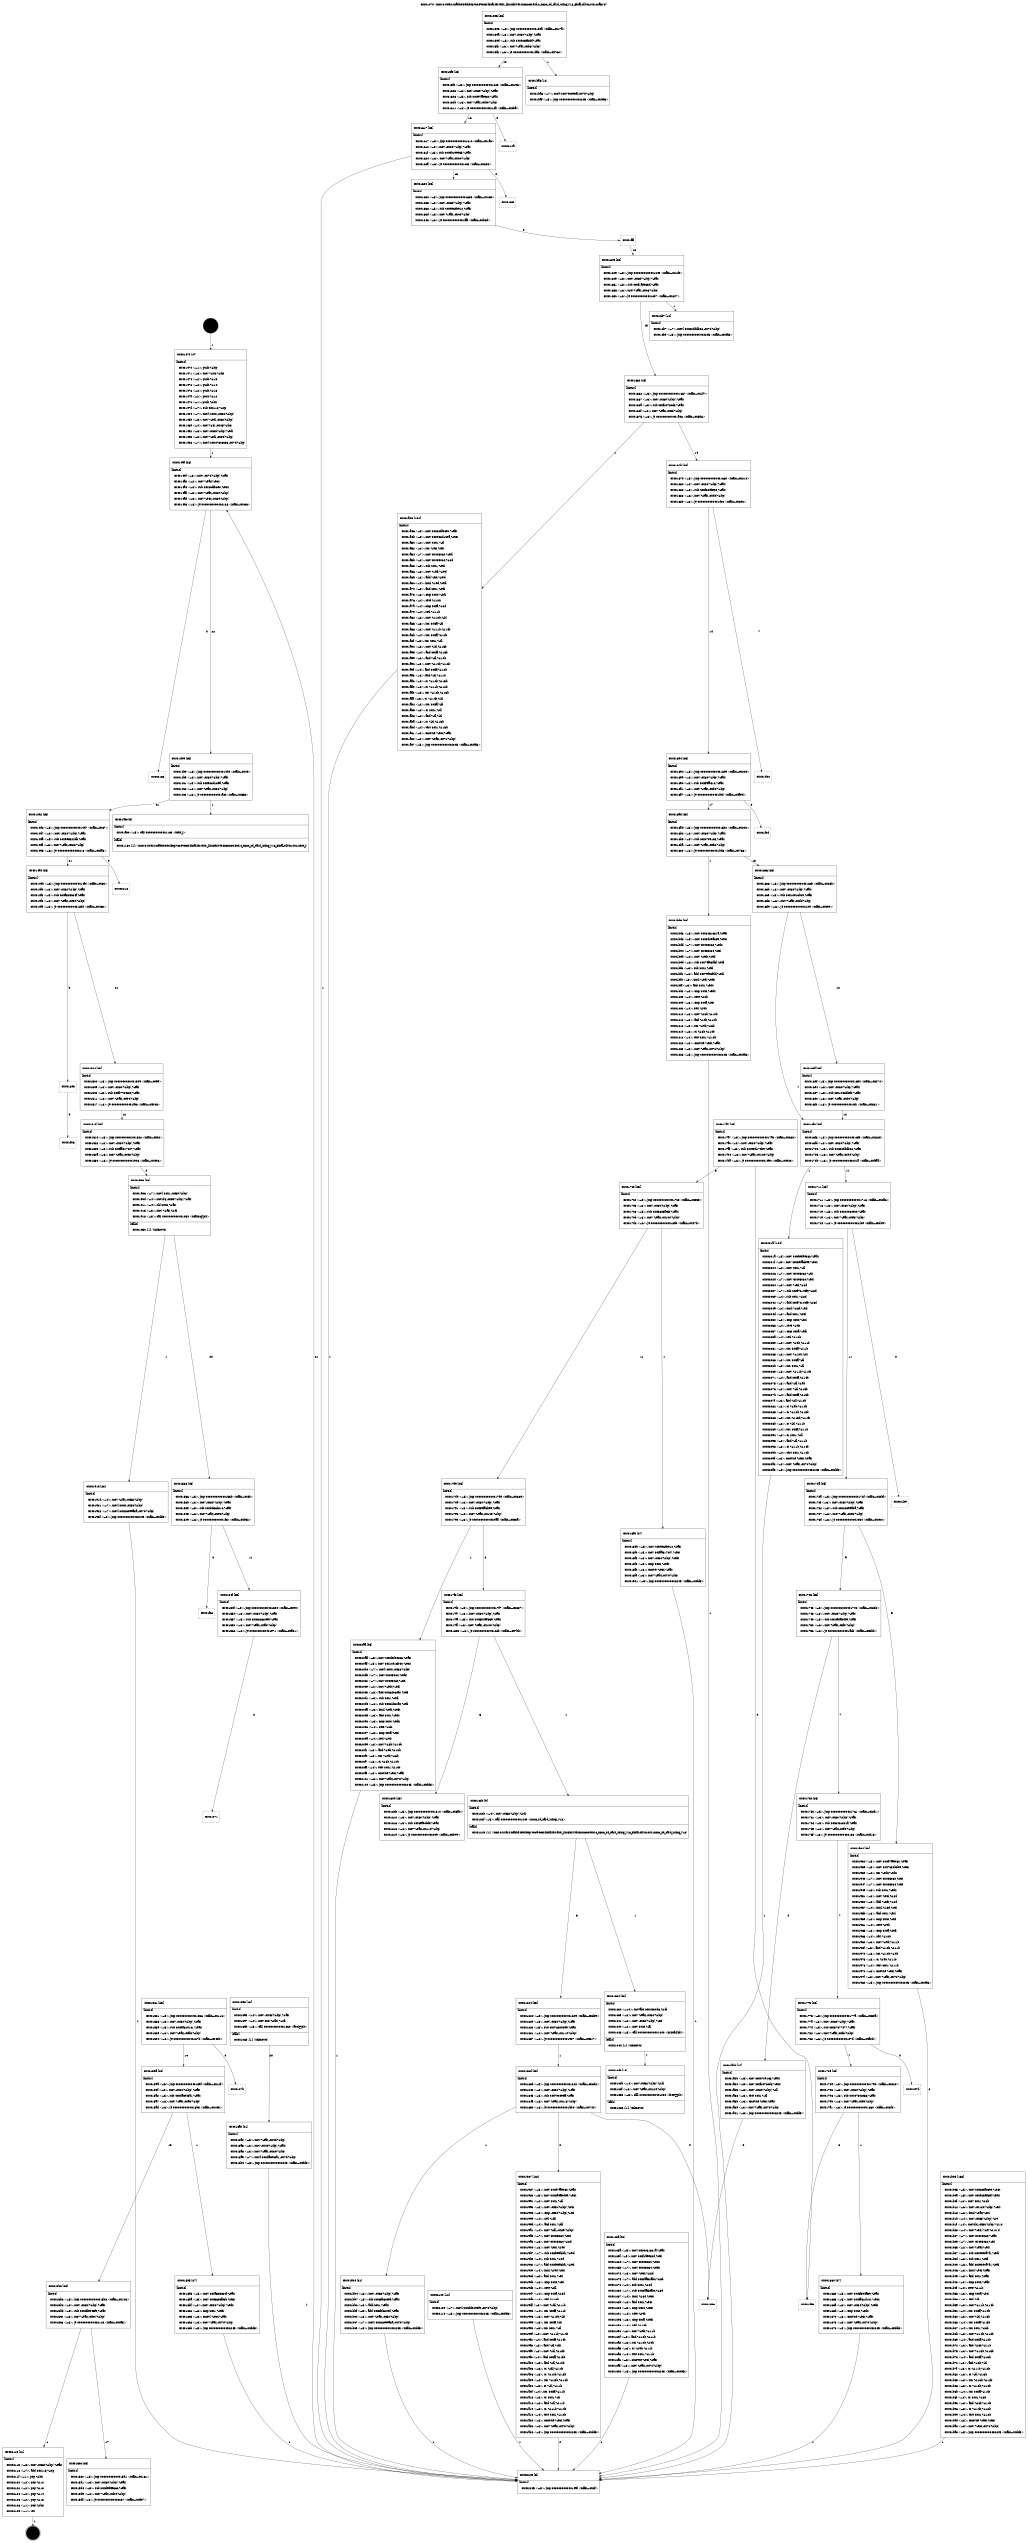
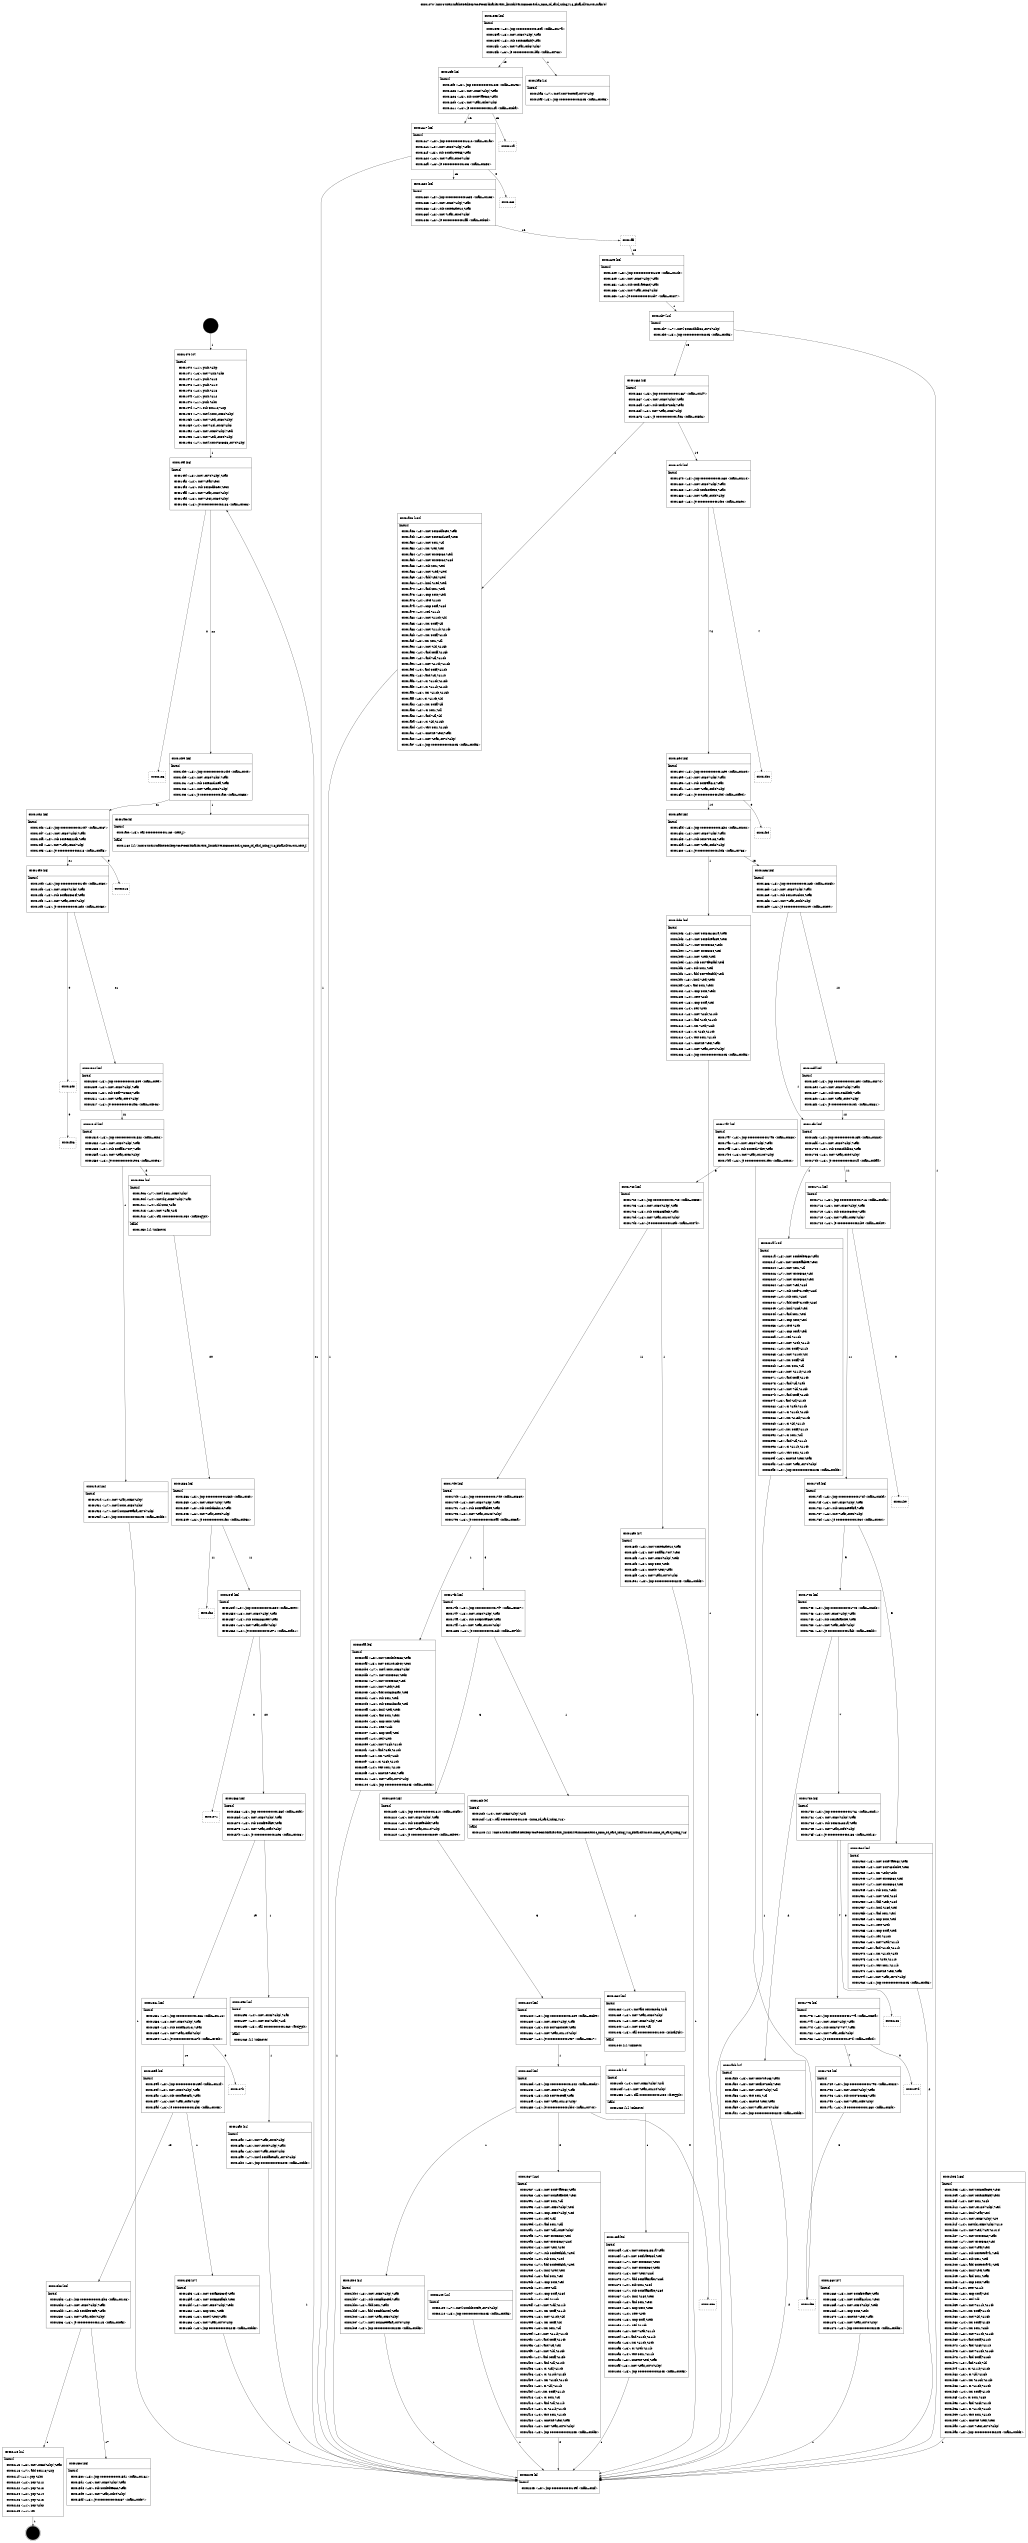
(497, 118) -> (497, 118)
(523, 230) -> (523, 230)
(643, 339) -> (681, 357)
(711, 632) -> (711, 632)
(711, 805) -> (711, 805)
(147, 1358) -> (124, 1323)
none -> (935, 1475)
(213, 1558) -> (213, 1558)
none -> (264, 1817)
(568, 1917) -> (490, 1918)
none -> (892, 2021)
(271, 2056) -> (271, 2056)
none -> (646, 2172)
(860, 2193) -> none
(718, 2211) -> (776, 2354)
